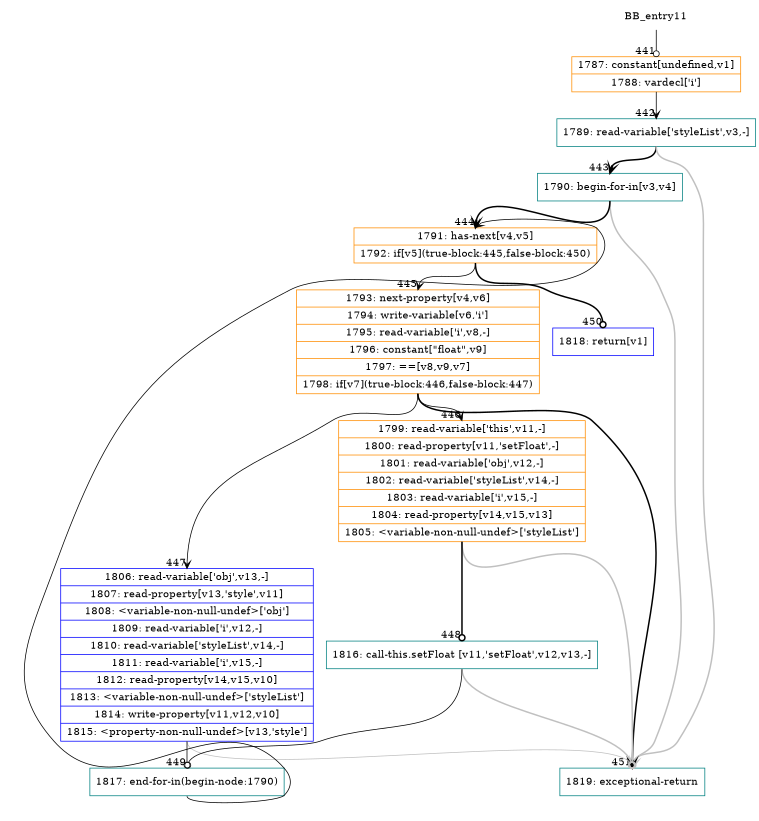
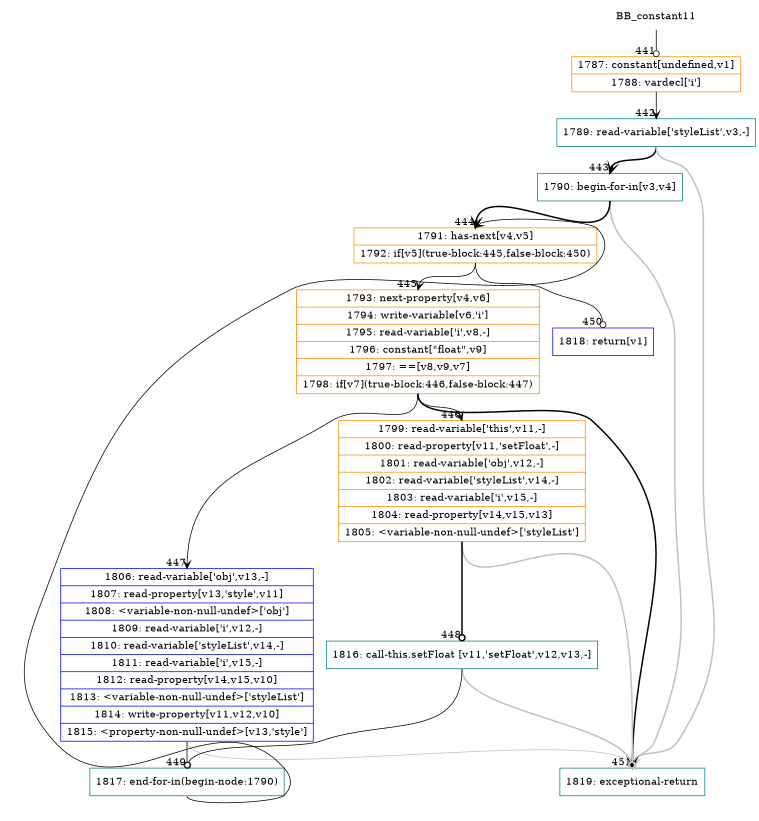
(656, 16) -> (656, 16)
(542, 288) -> (542, 288)
